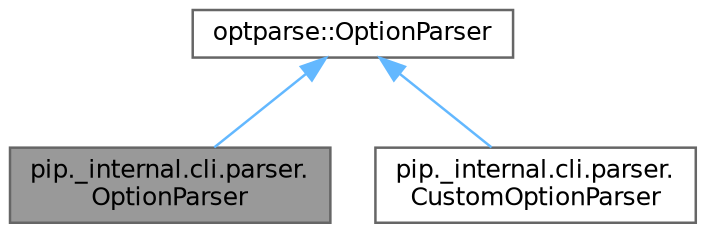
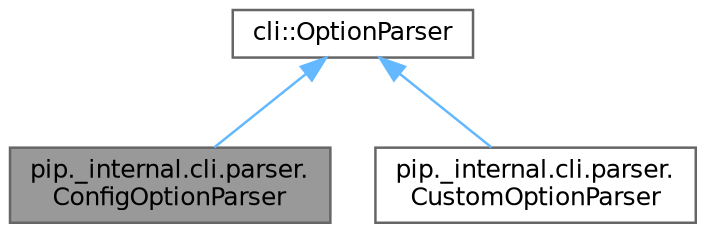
(353, 34) -> (353, 34)
(170, 185) -> (170, 185)
